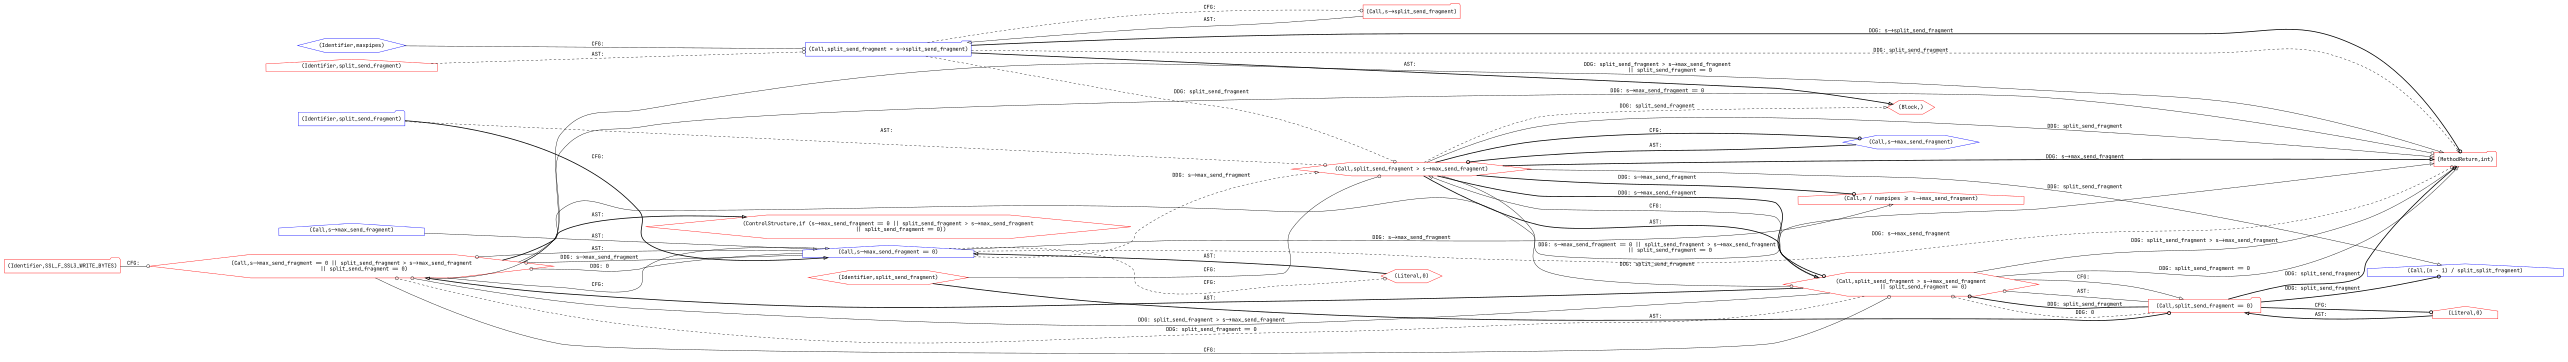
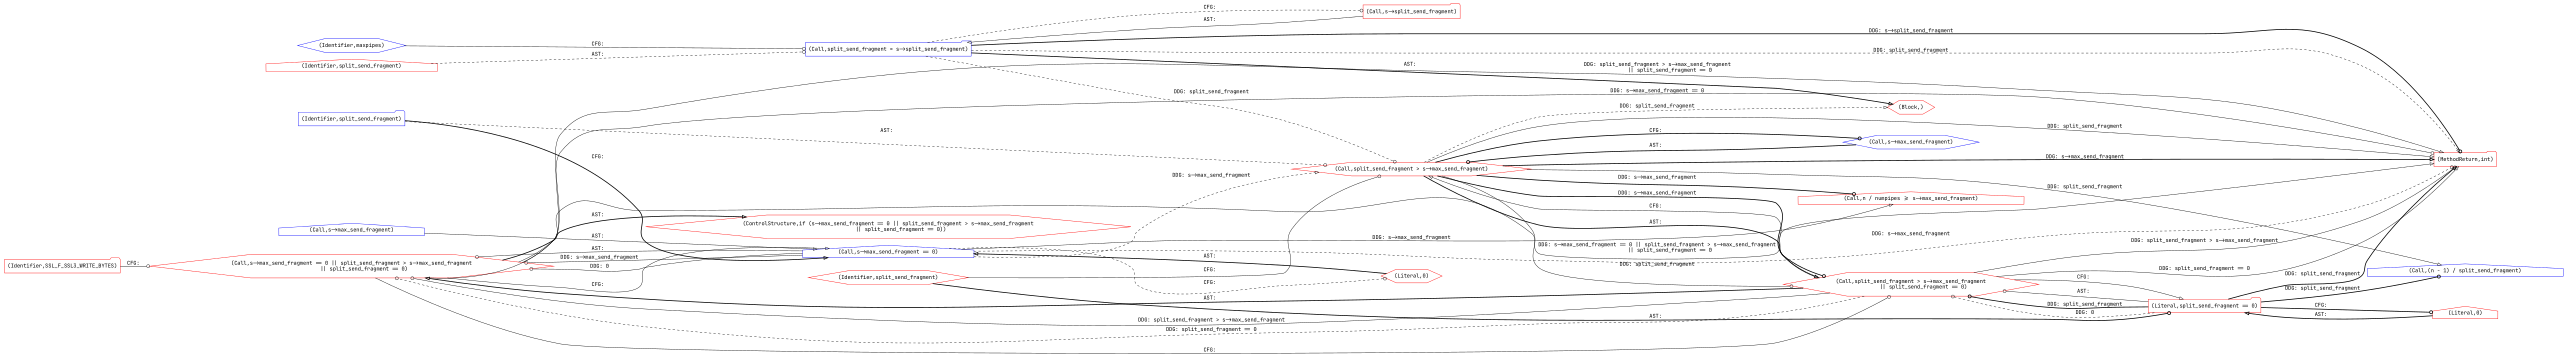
(2465, 271) -> (2465, 271)
(2205, 306) -> (2205, 306)
